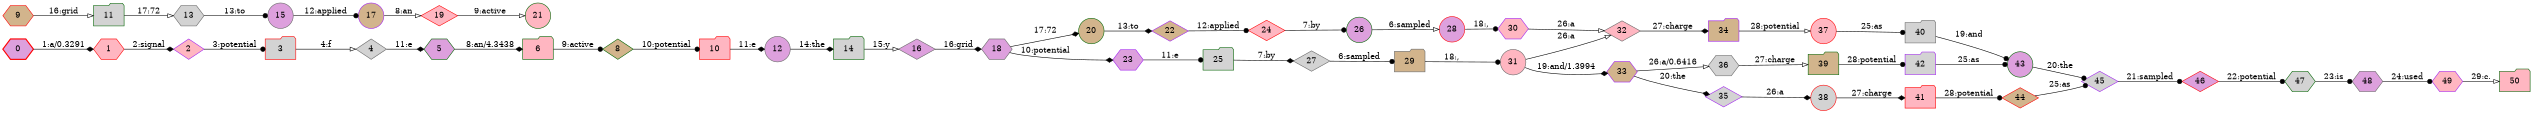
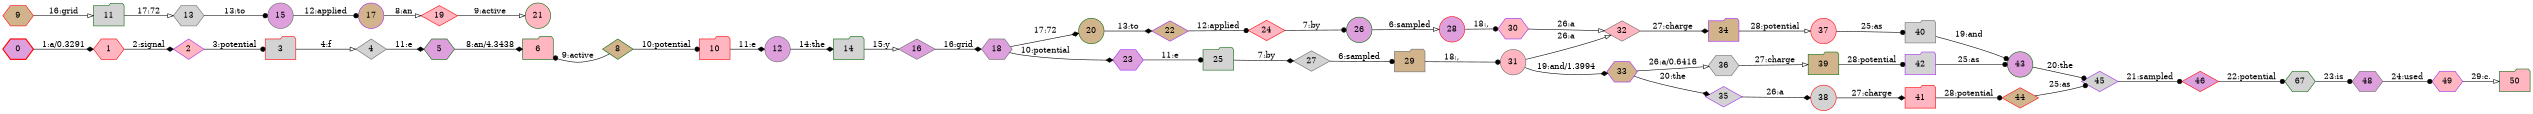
(576, 49) -> (584, 62)
(2300, 81) -> (2300, 81)
